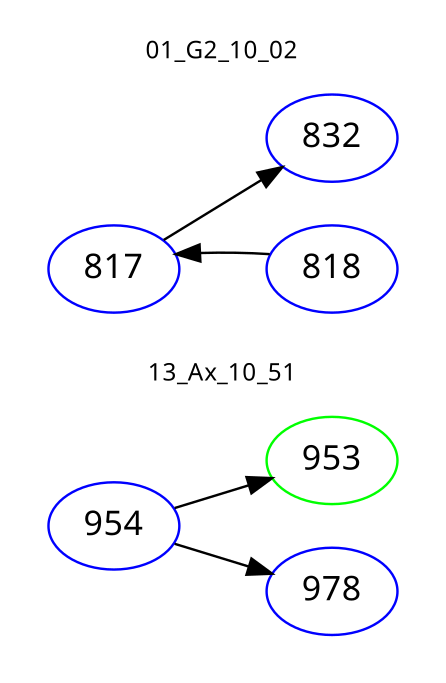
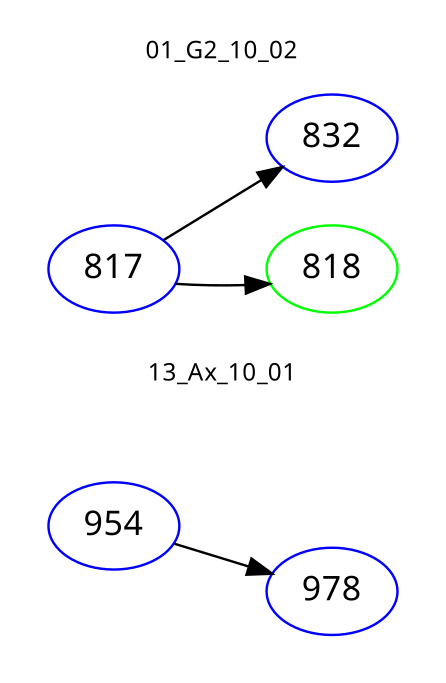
(235, 253) -> (211, 285)
(332, 269) -> (332, 269)
(223, 374) -> (223, 374)
(332, 460) -> none
